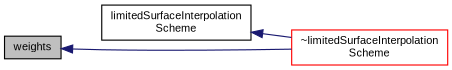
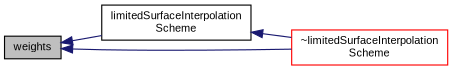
none -> (87, 38)
